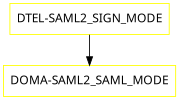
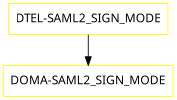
(90, 81) -> (88, 81)
